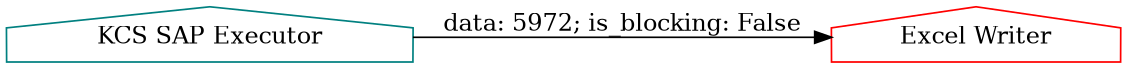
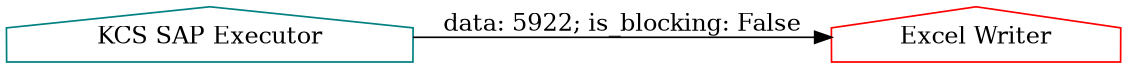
(622, 25) -> (622, 25)
